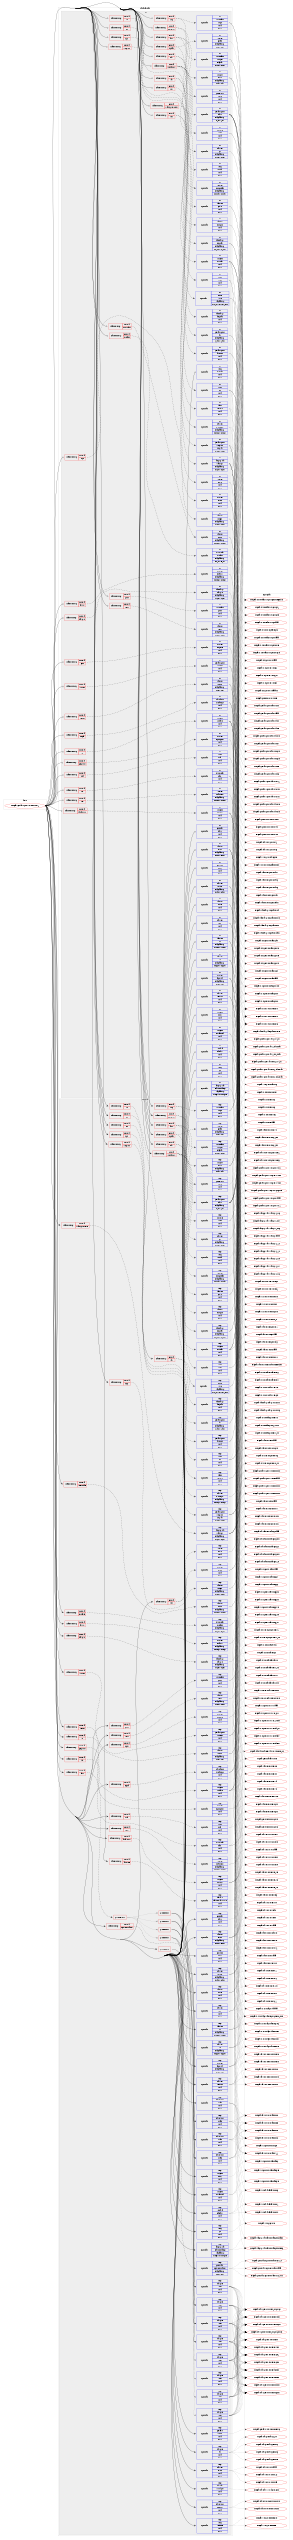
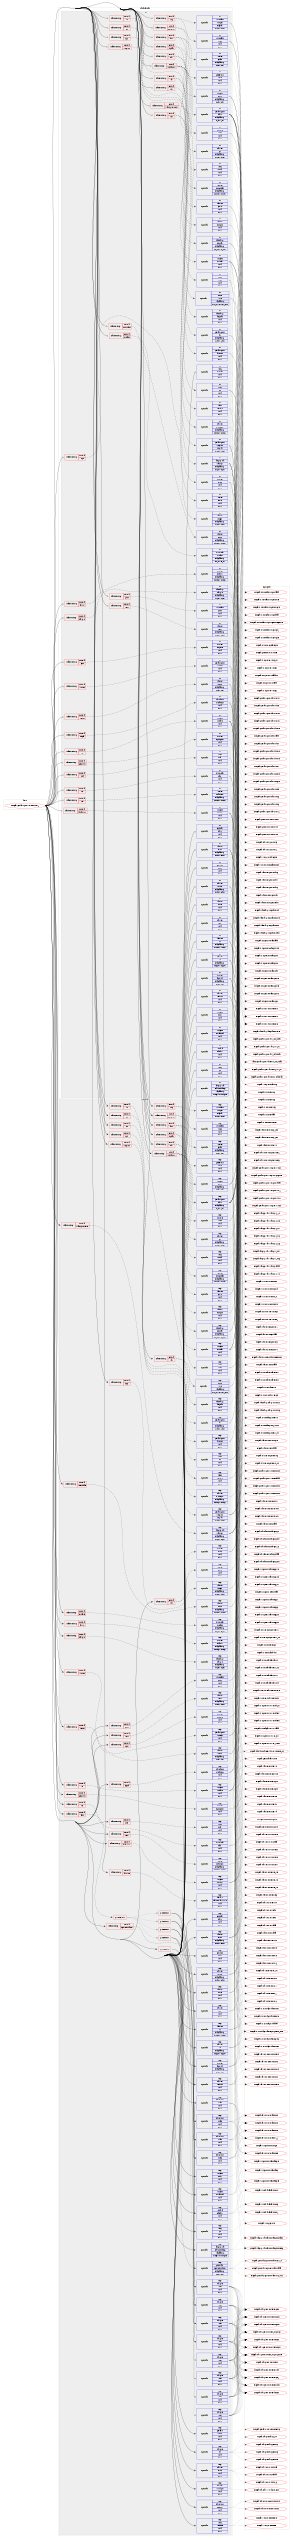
(267, 706) -> (267, 698)
none -> (267, 804)
(267, 1077) -> (267, 1062)
(267, 1388) -> (267, 1388)
(267, 1706) -> (267, 1729)
(267, 1827) -> (267, 1820)
